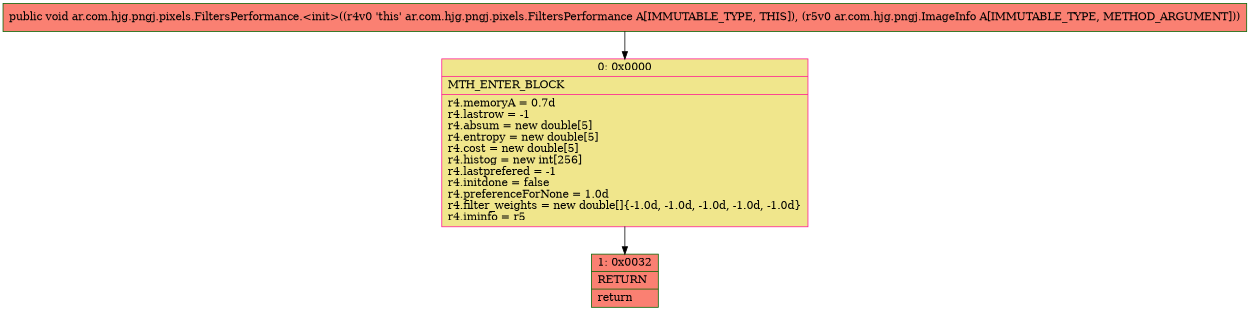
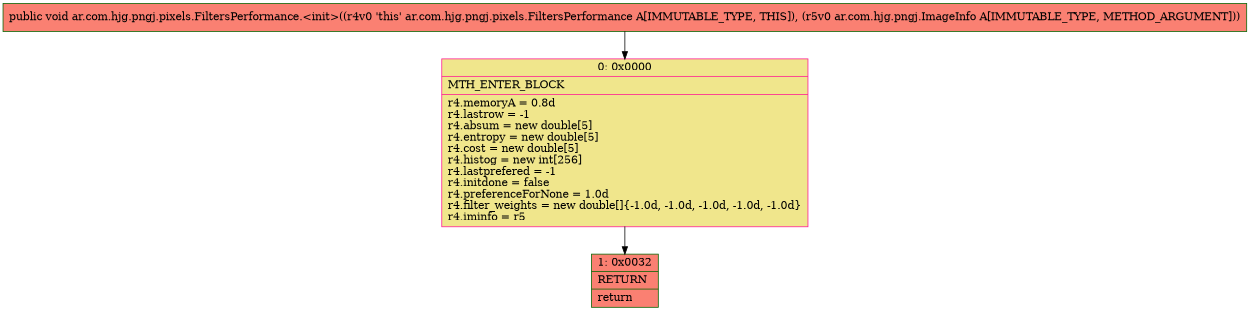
(502, 103) -> (502, 103)
